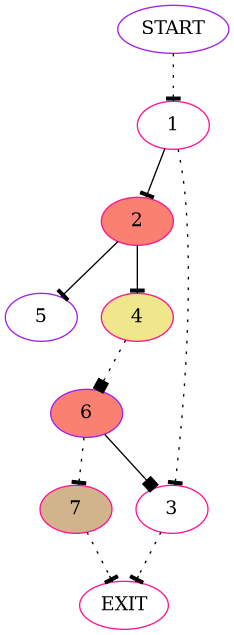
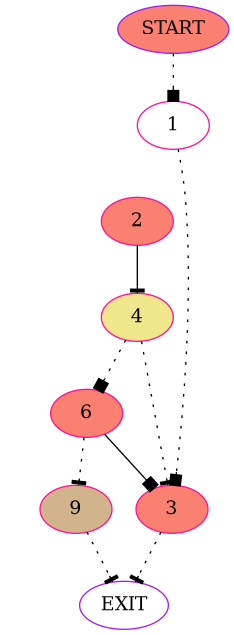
(173, 29) -> (173, 29)
(173, 71) -> (173, 71)
(157, 170) -> none
(188, 311) -> (188, 311)
(41, 317) -> none
none -> (154, 410)
(87, 413) -> (87, 413)
(76, 509) -> (76, 509)
(172, 509) -> (172, 509)
(124, 605) -> (124, 605)
